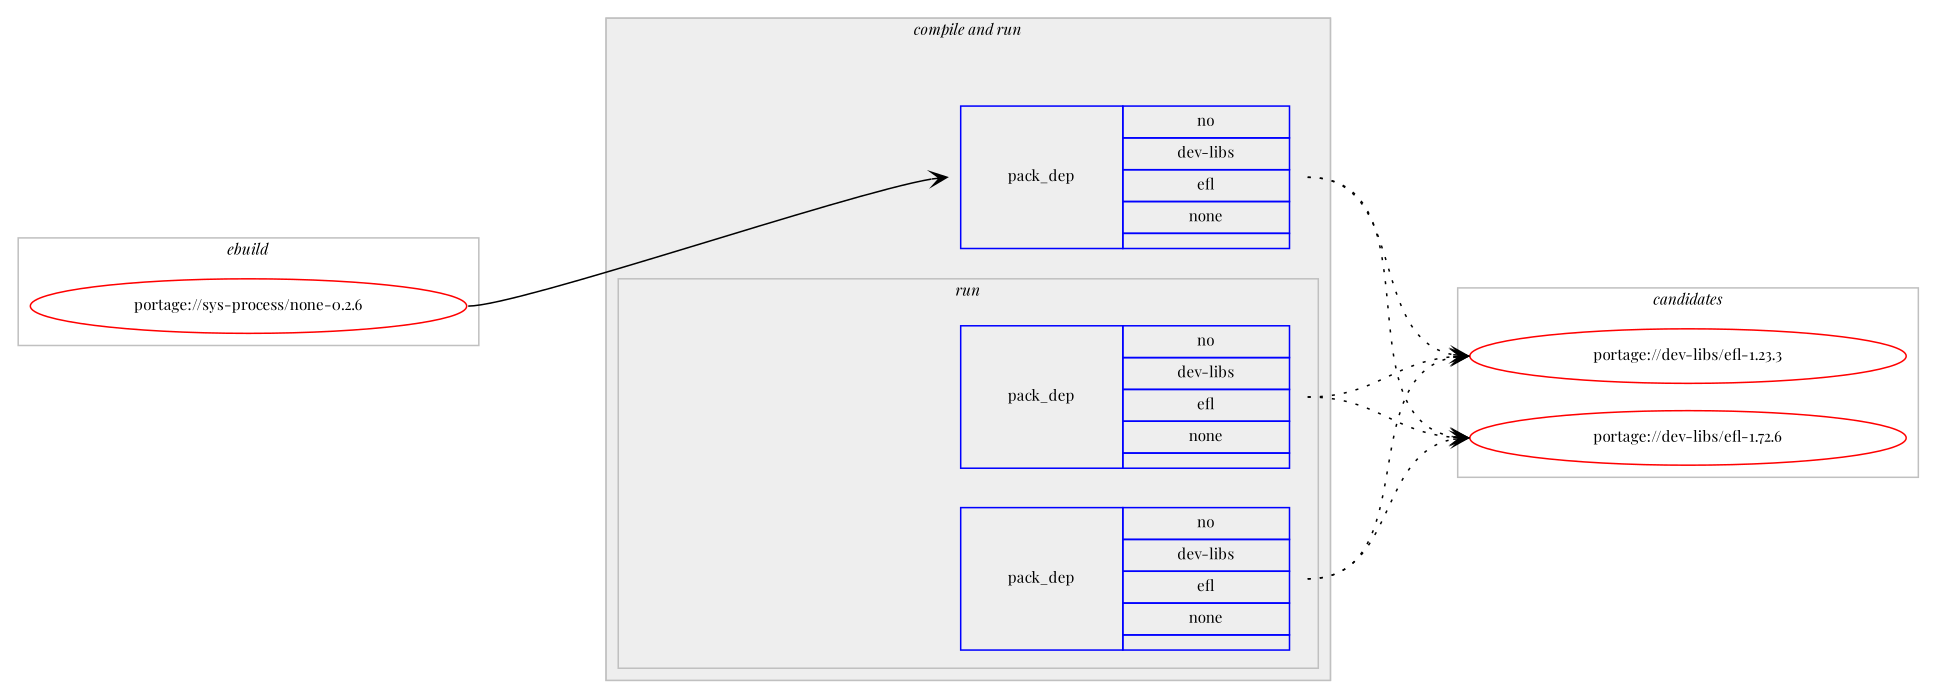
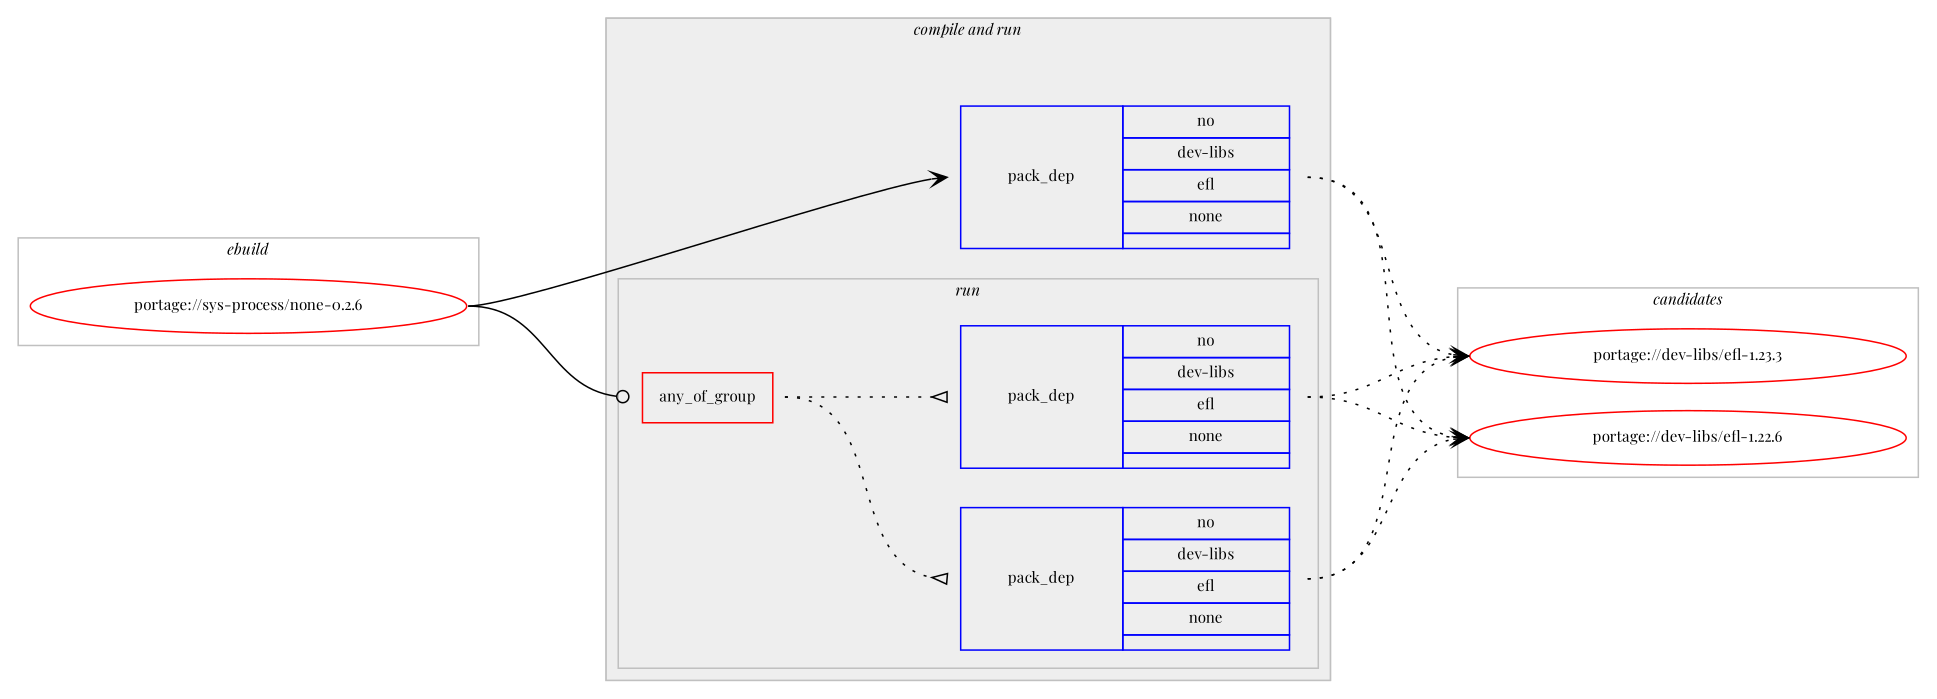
none -> (708, 397)
(1688, 438) -> (1688, 438)
